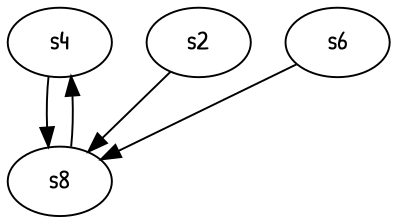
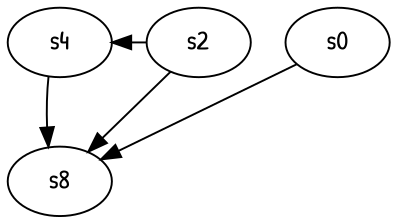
(338, 42) -> (338, 42)
(73, 121) -> (139, 42)
